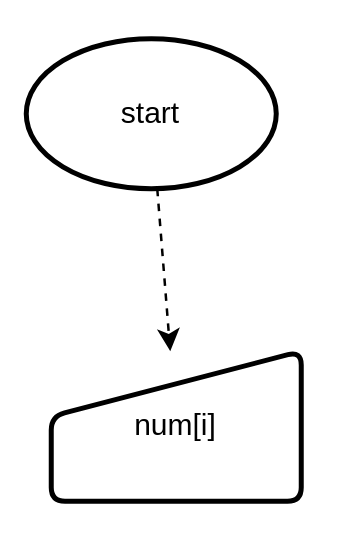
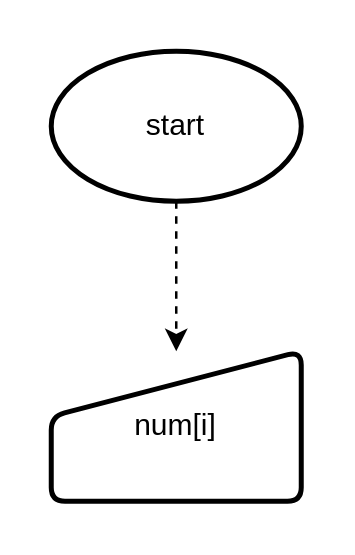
(151, 114) -> (176, 126)
